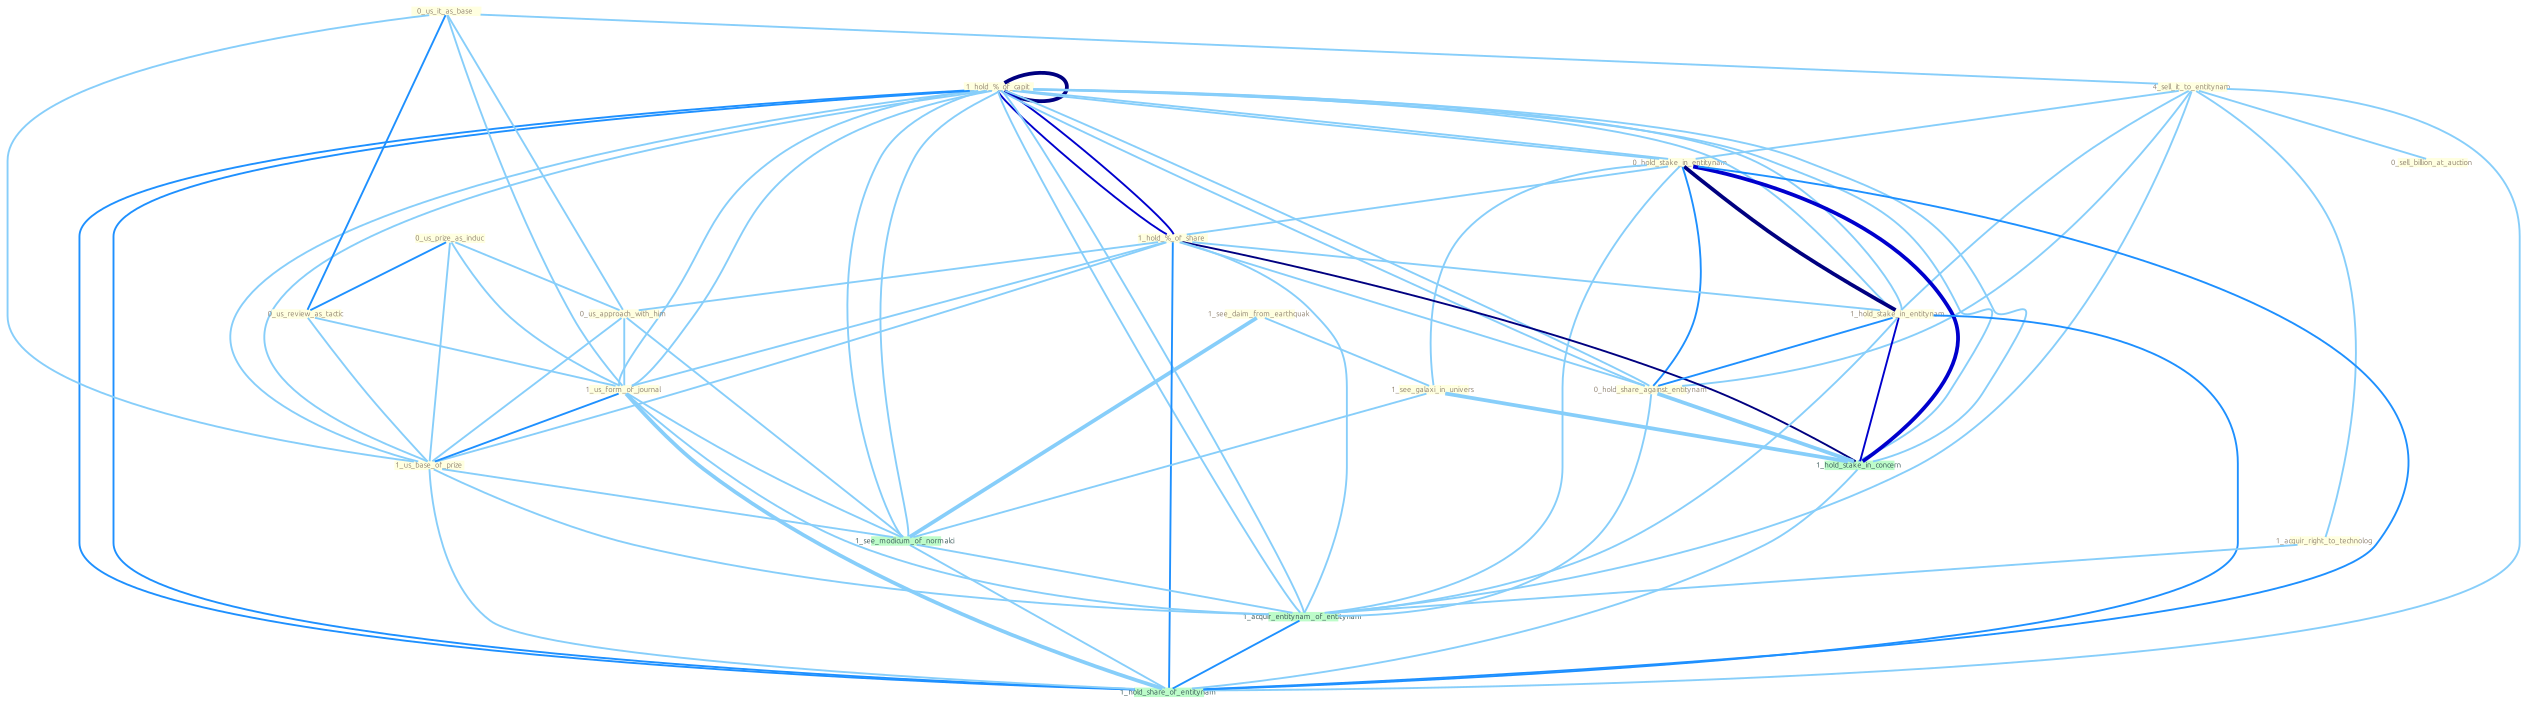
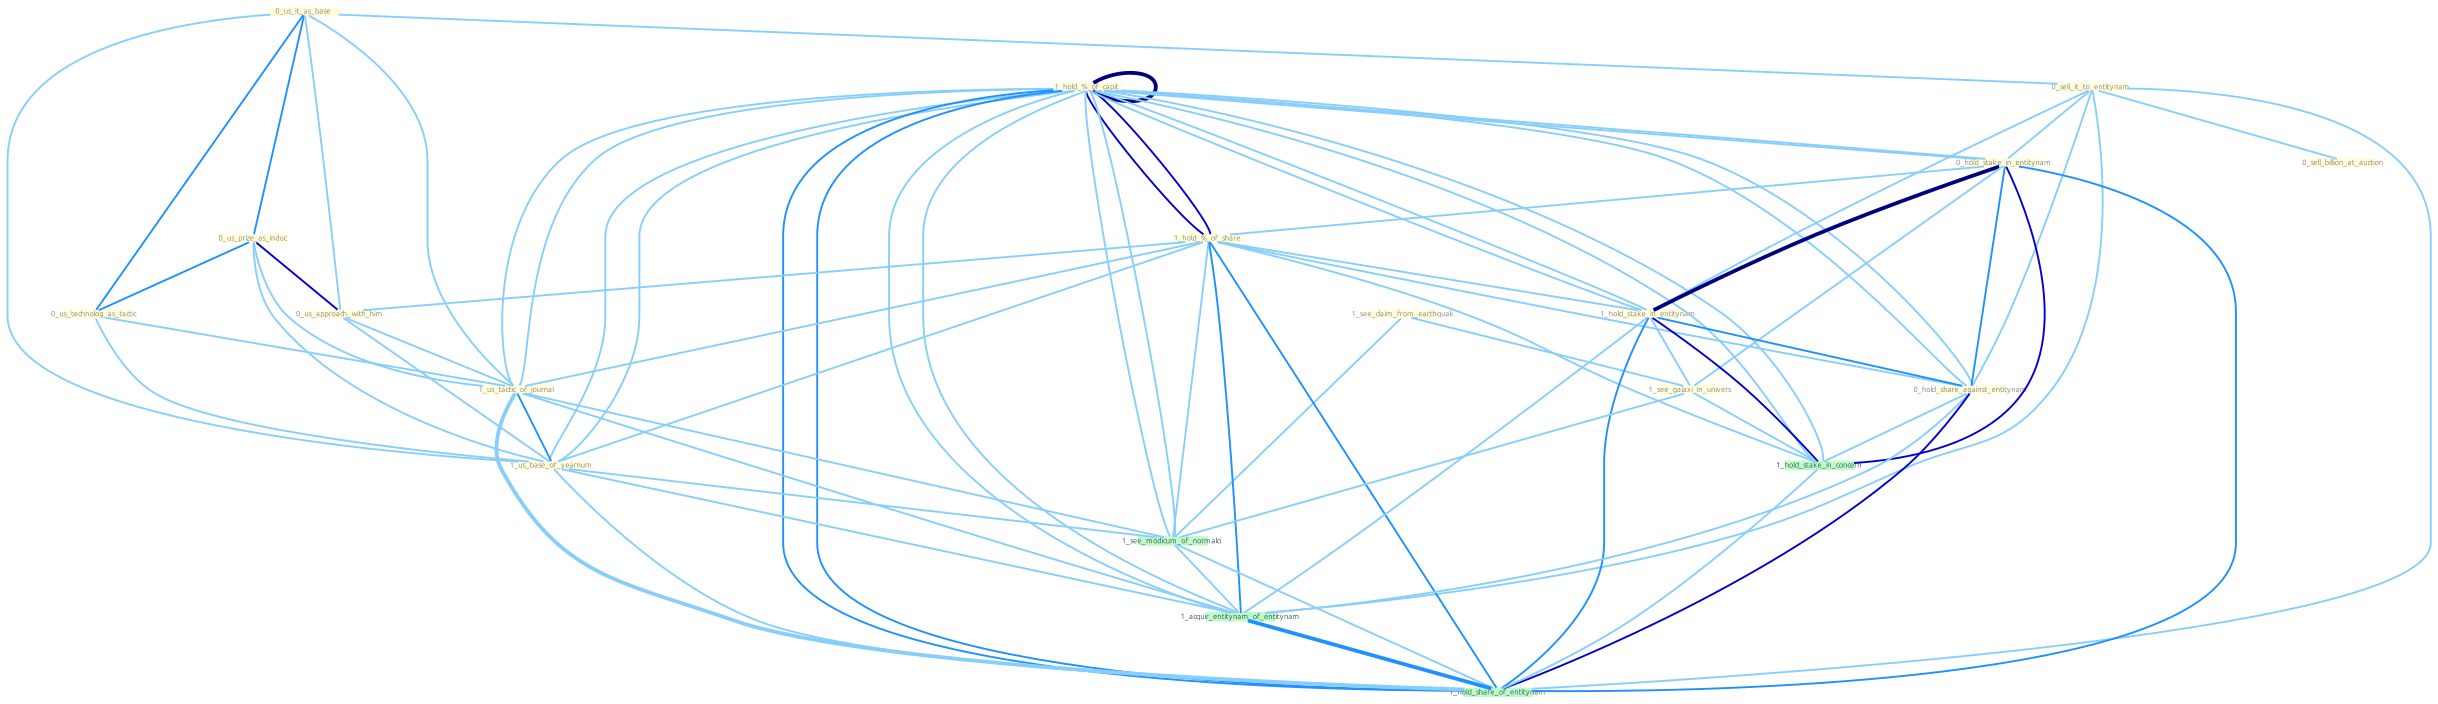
(2192, 87) -> (2092, 87)
none -> (279, 125)
(1914, 267) -> (2033, 371)
(537, 276) -> (297, 276)
(306, 314) -> (95, 314)
none -> (1670, 352)
(1612, 354) -> (1492, 325)
(1347, 385) -> (1229, 427)
(624, 390) -> (516, 390)
(1626, 424) -> (1753, 426)
(765, 427) -> (1191, 389)
(1083, 427) -> (1288, 428)
(1756, 428) -> (1895, 428)
(1563, 451) -> none
(429, 465) -> (552, 465)
(2325, 541) -> none
none -> (1756, 570)
(1236, 655) -> (1369, 654)
